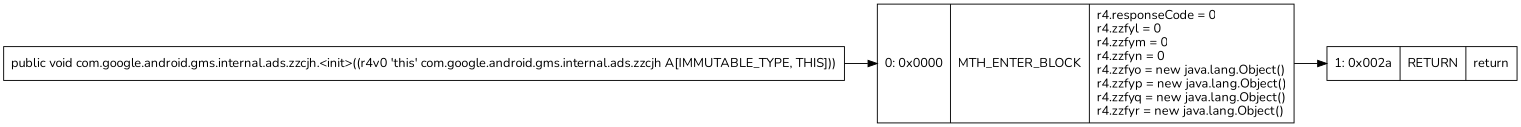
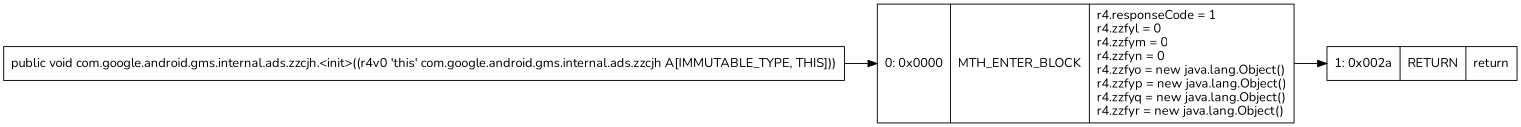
(1157, 15) -> (1157, 15)
